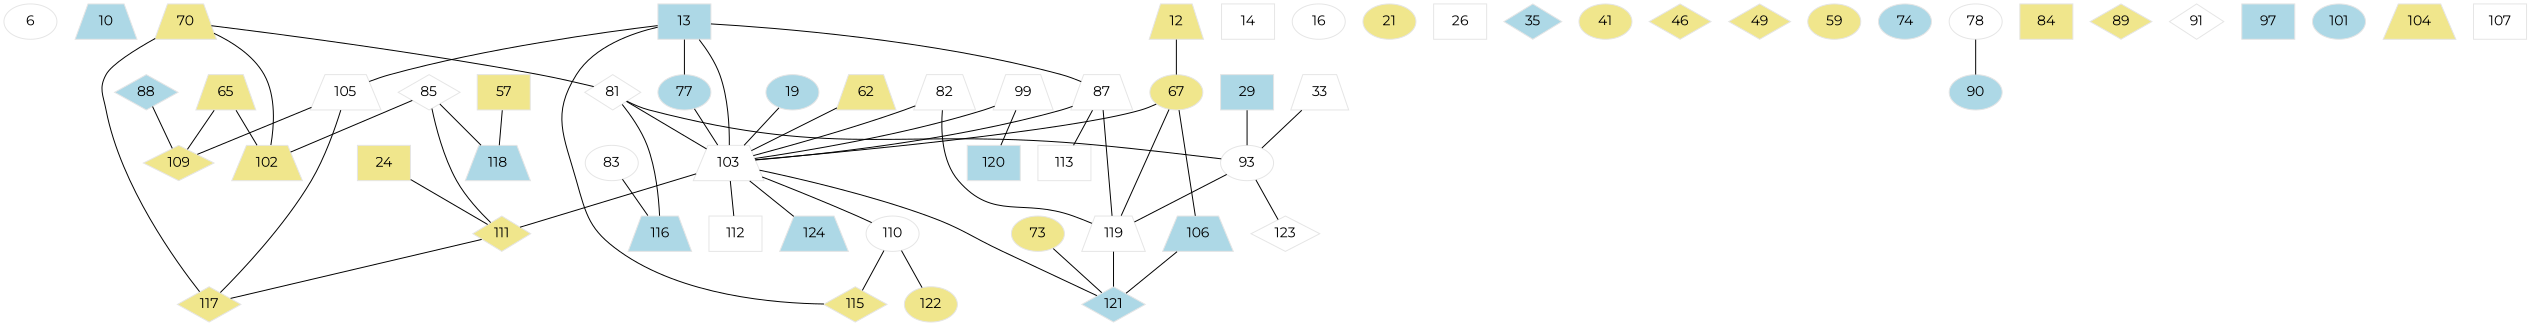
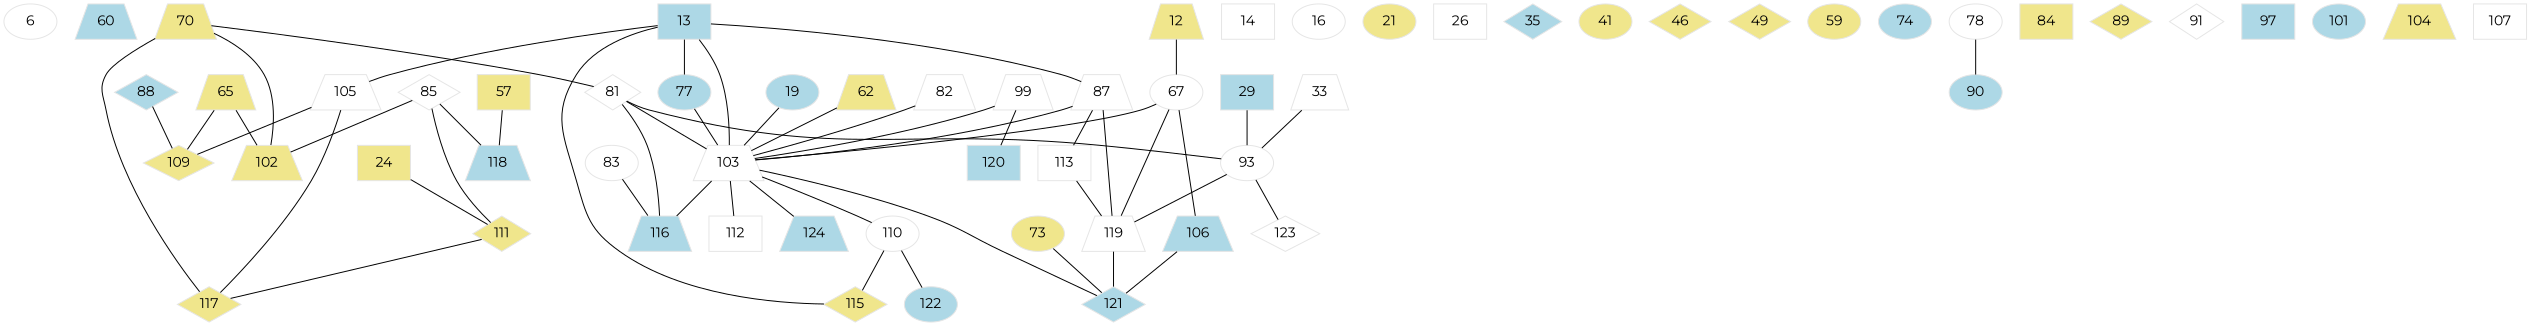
(106, 22) -> (106, 22)
(1176, 92) -> (1176, 92)
(608, 201) -> (694, 198)
(986, 201) -> (1089, 198)
(931, 304) -> (931, 304)
